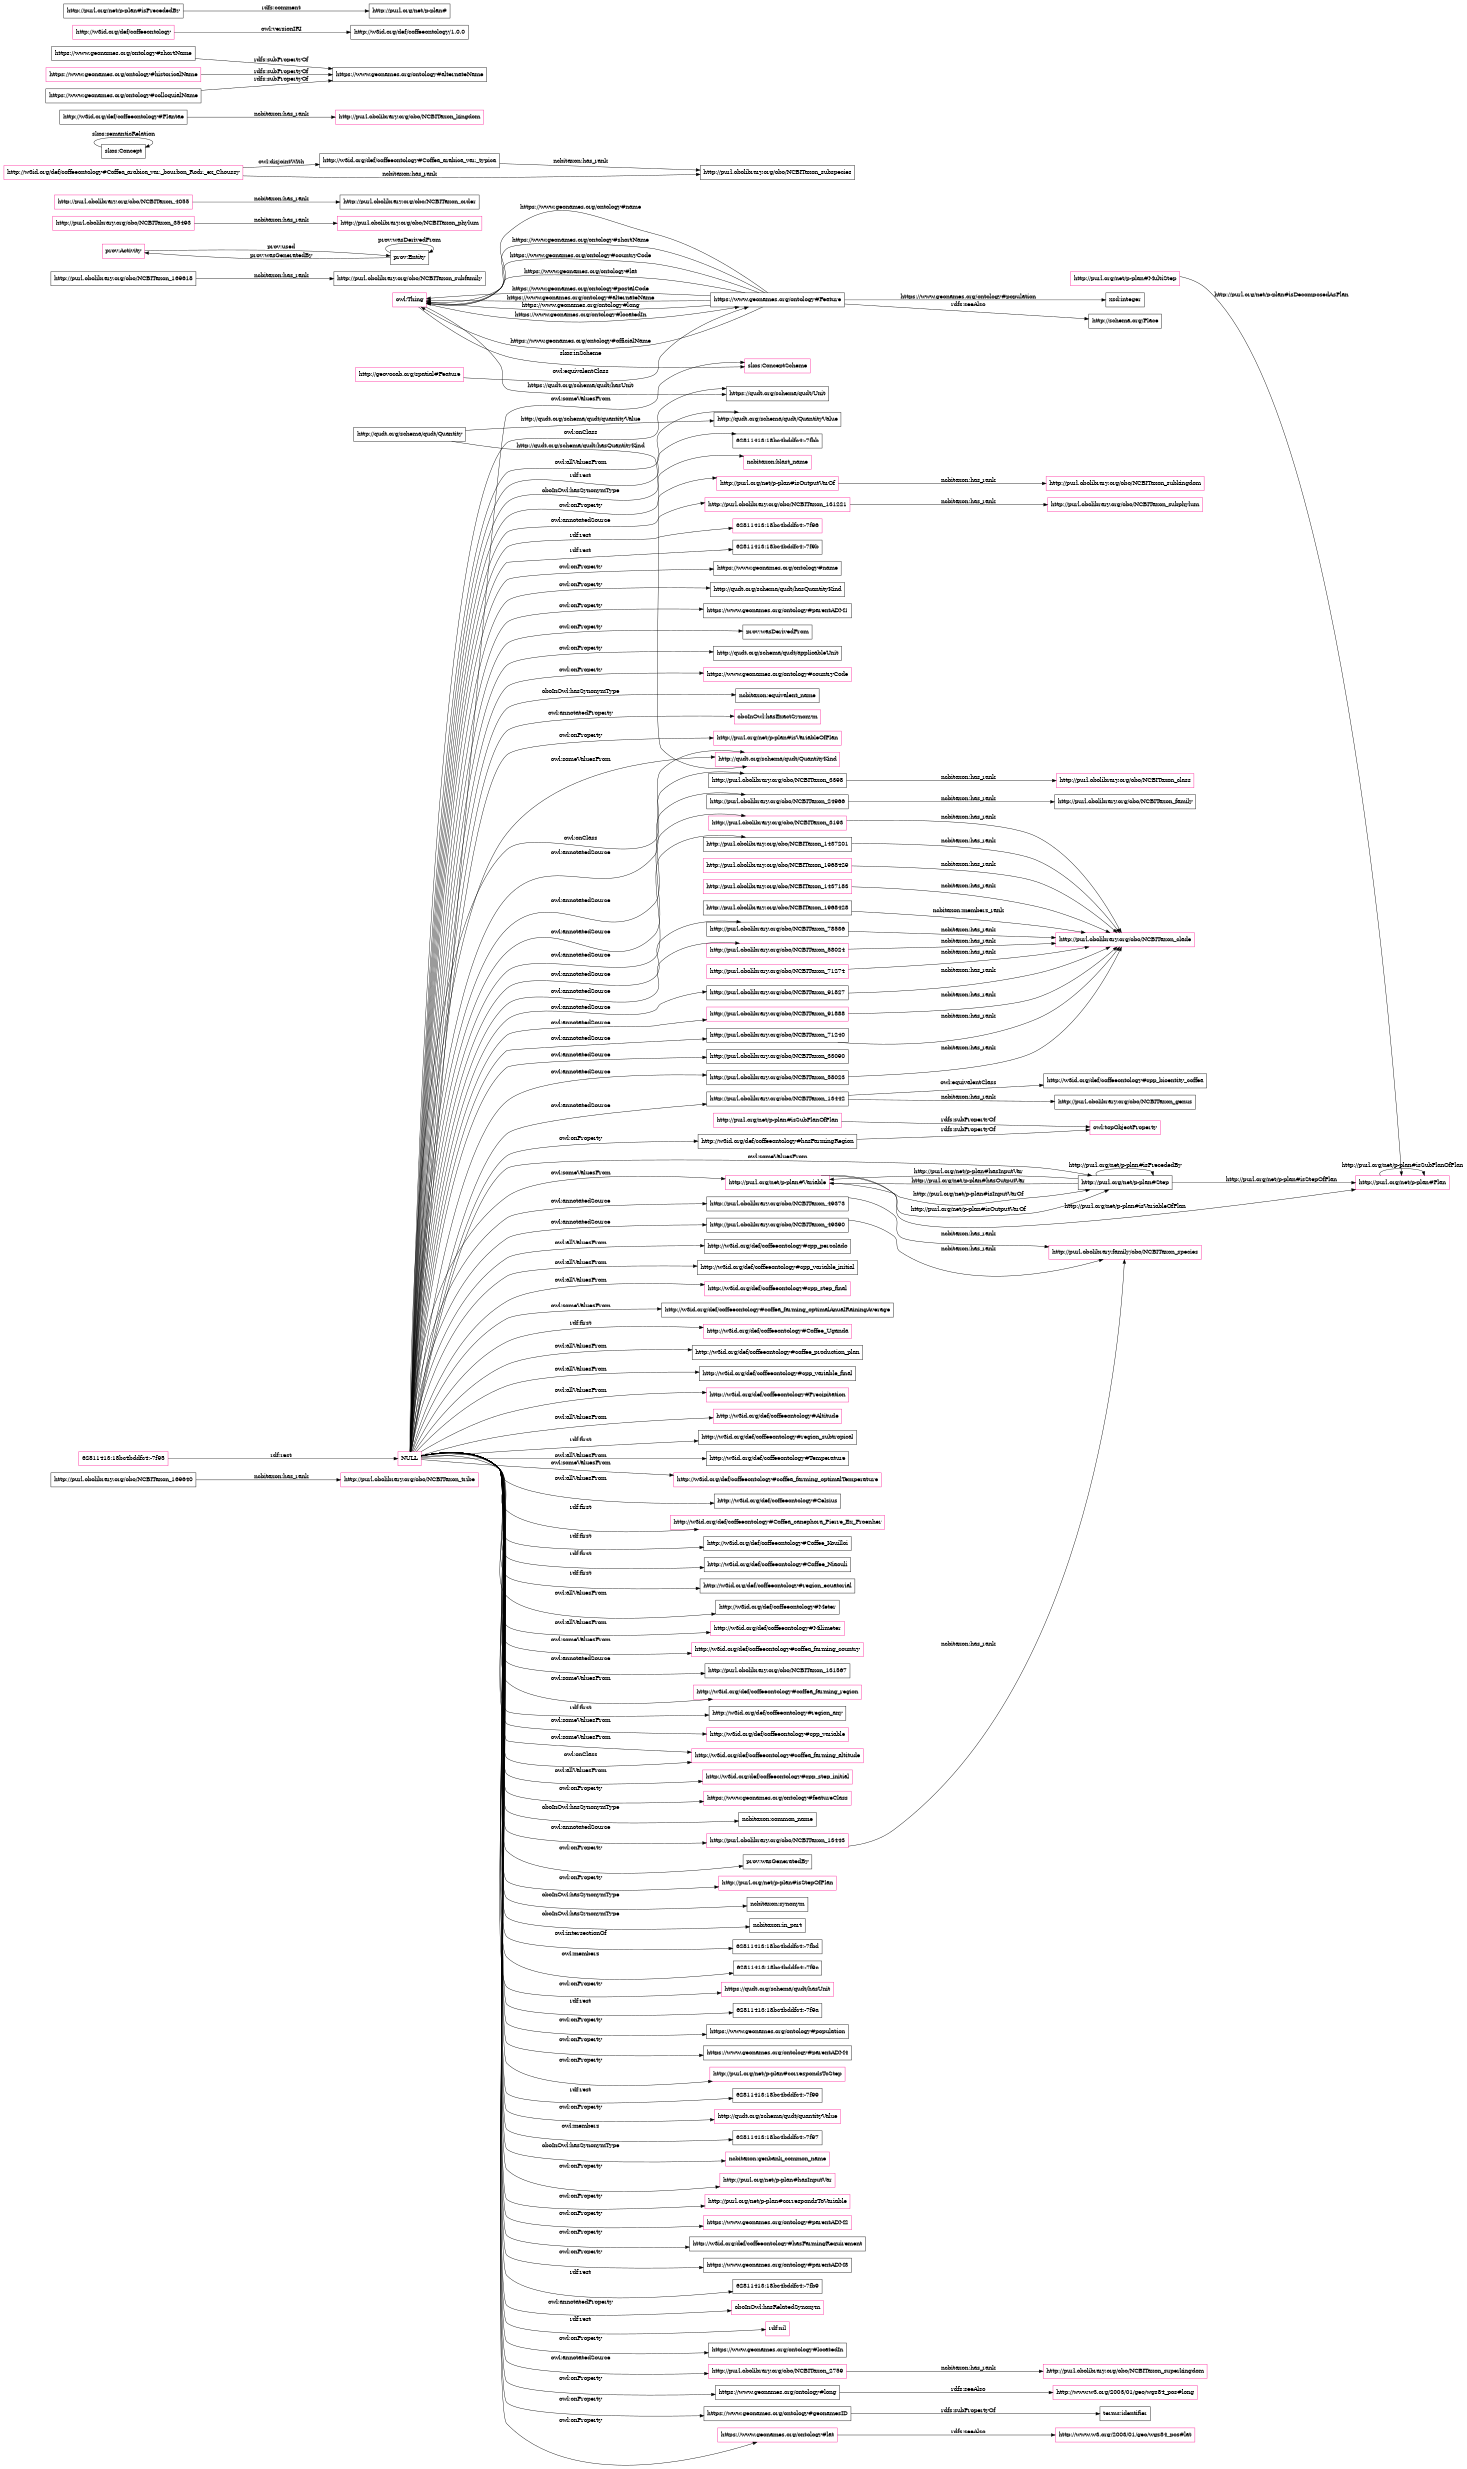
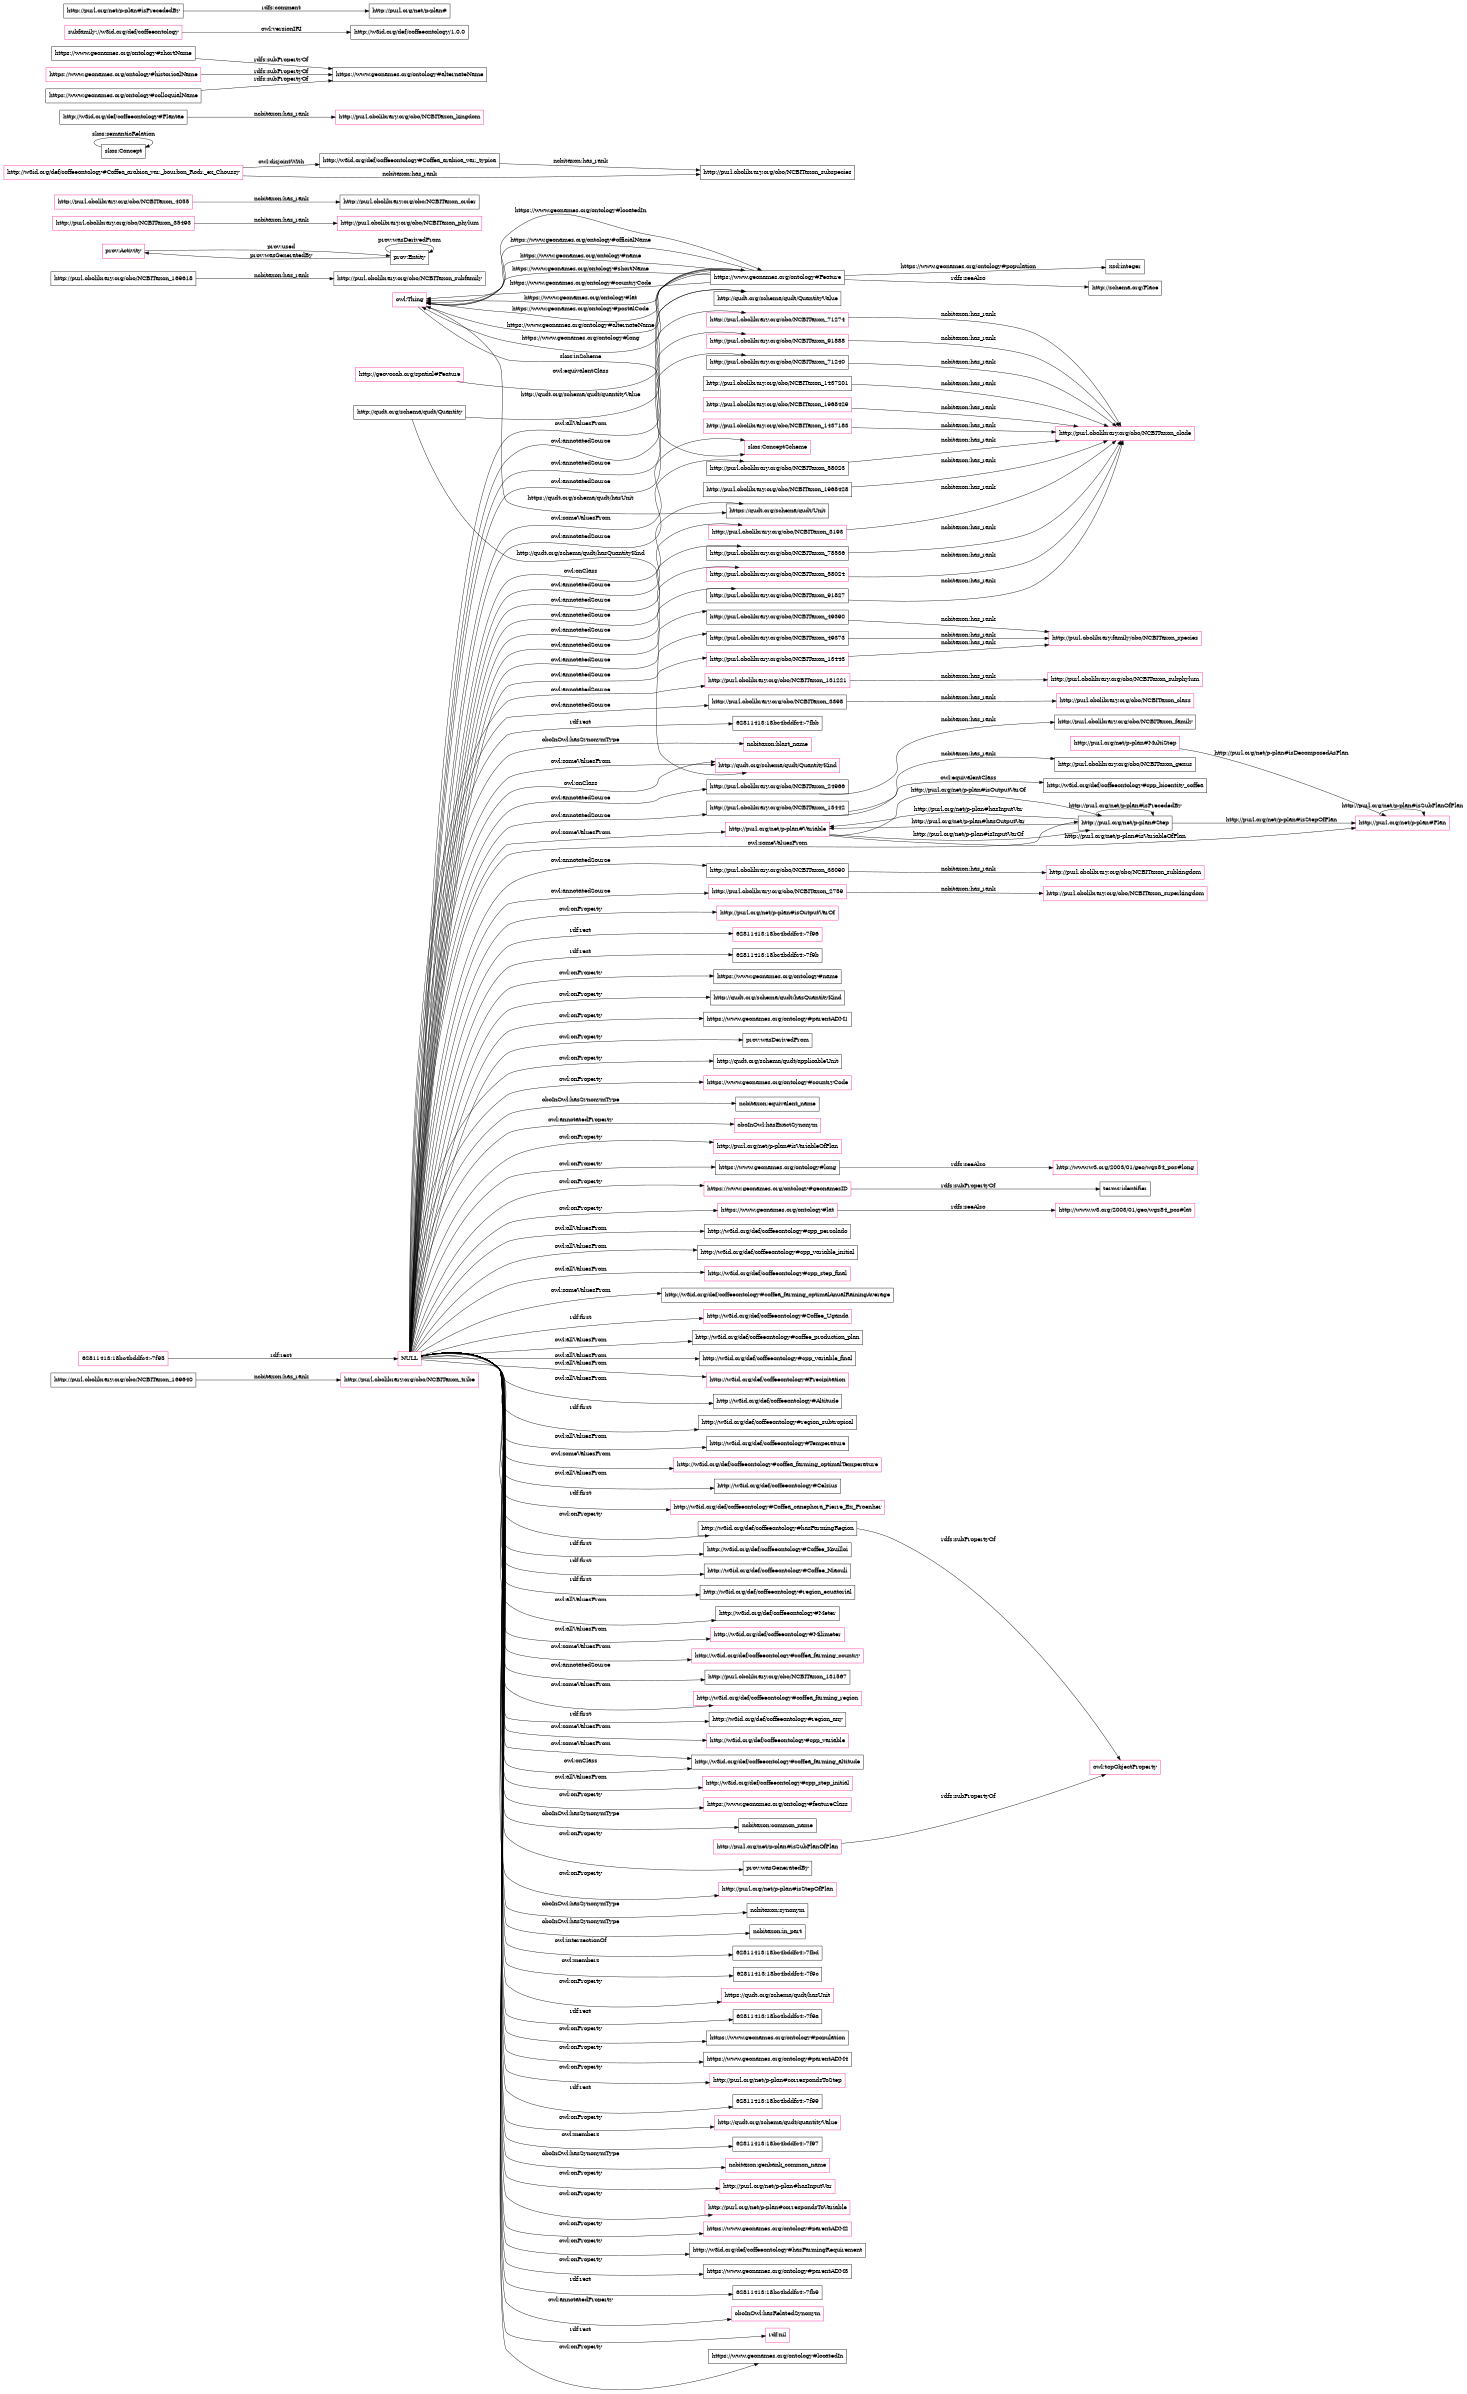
(123, 32) -> (123, 32)
(940, 483) -> (945, 872)
(968, 911) -> (968, 461)
(470, 1039) -> (467, 598)
(777, 1416) -> (777, 1401)
(777, 1756) -> (777, 1762)
(777, 2414) -> (777, 1189)
